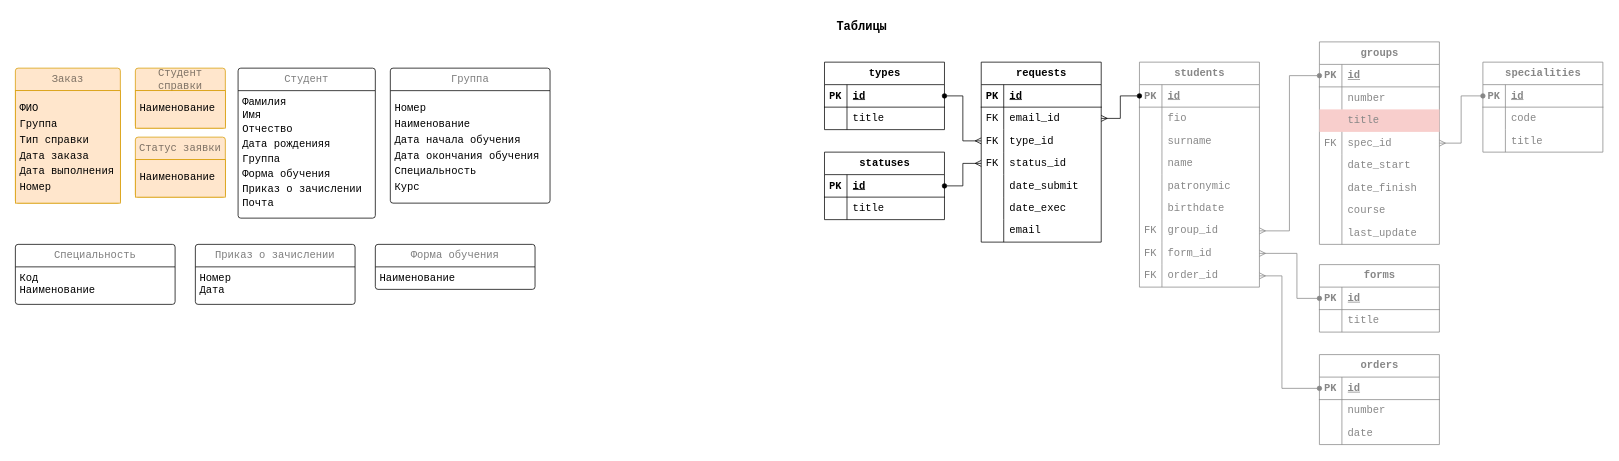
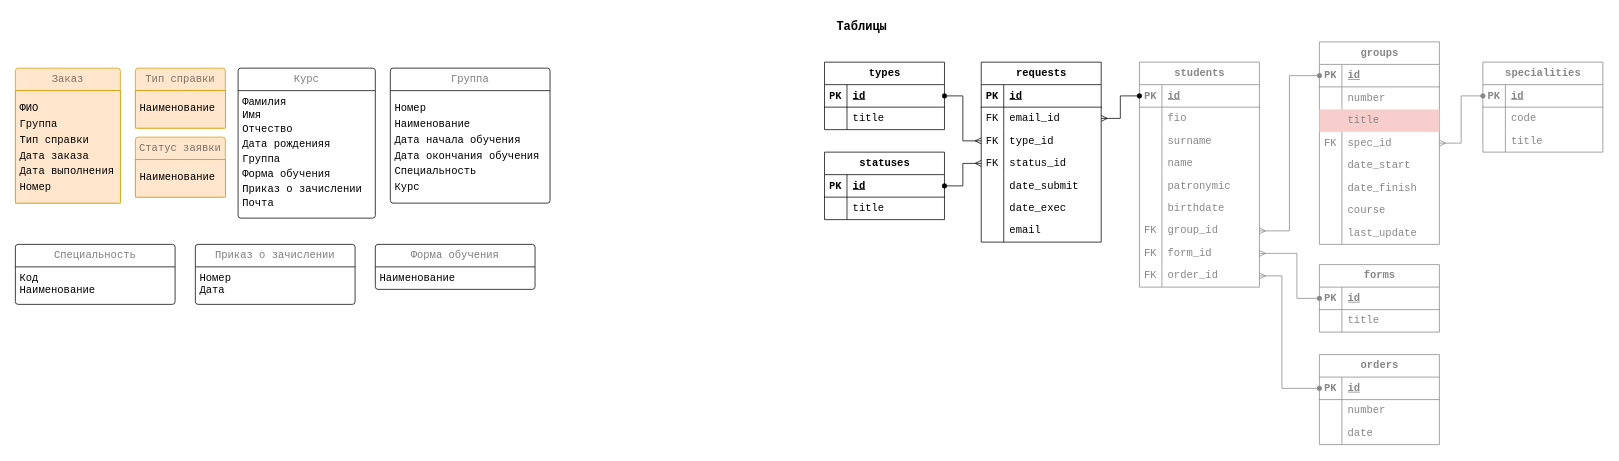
(180, 79) -> (180, 79)
(307, 79) -> (307, 79)
